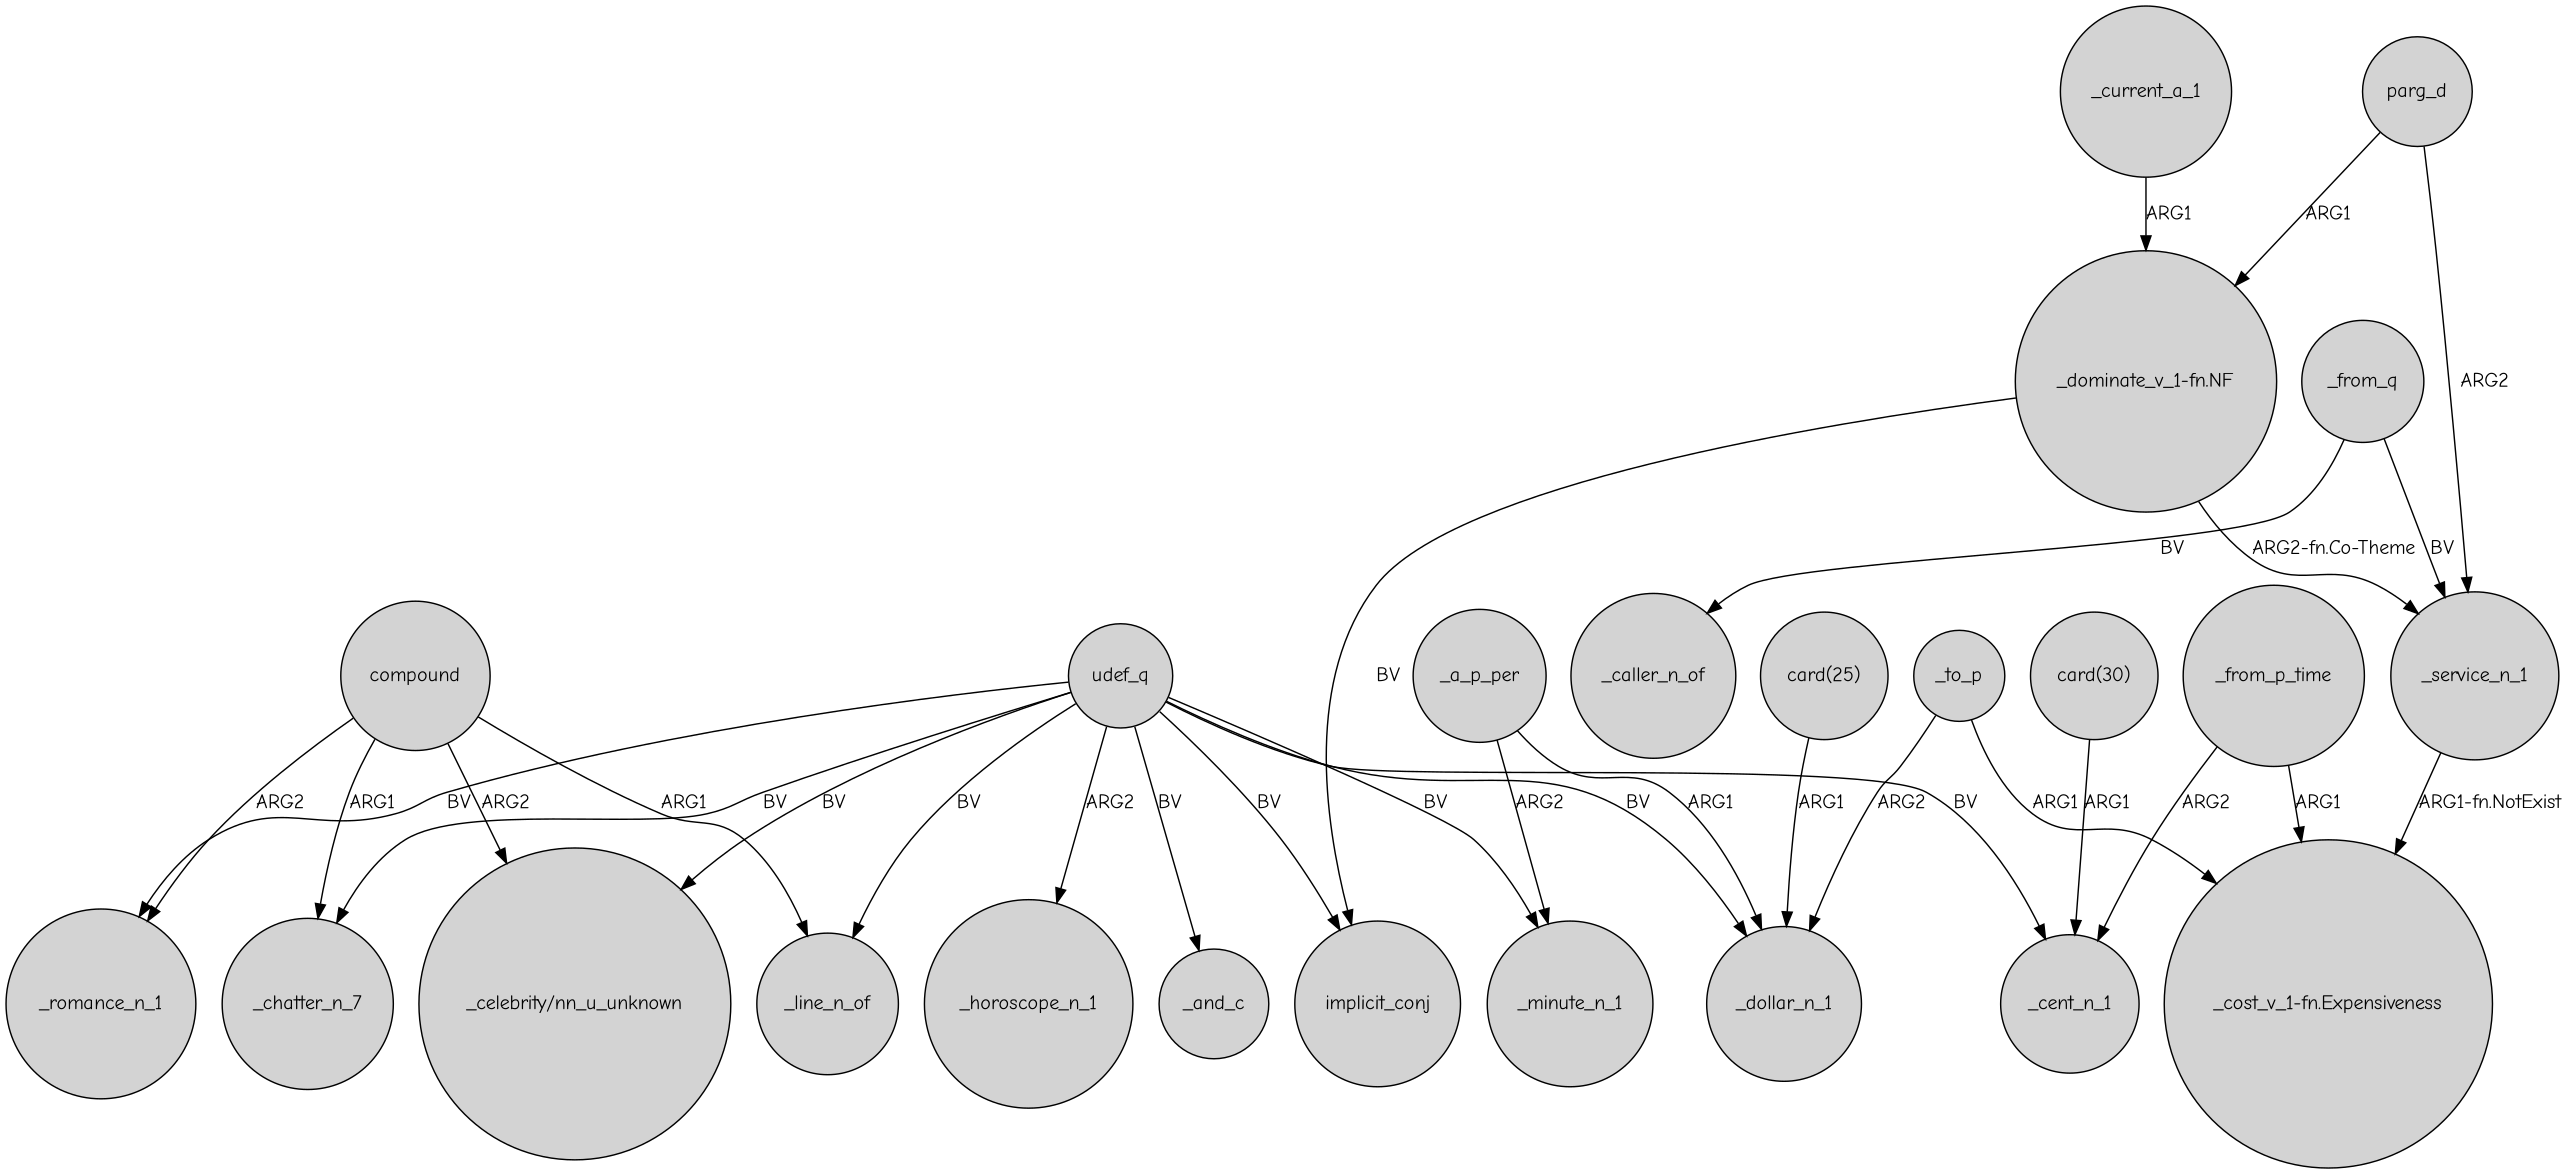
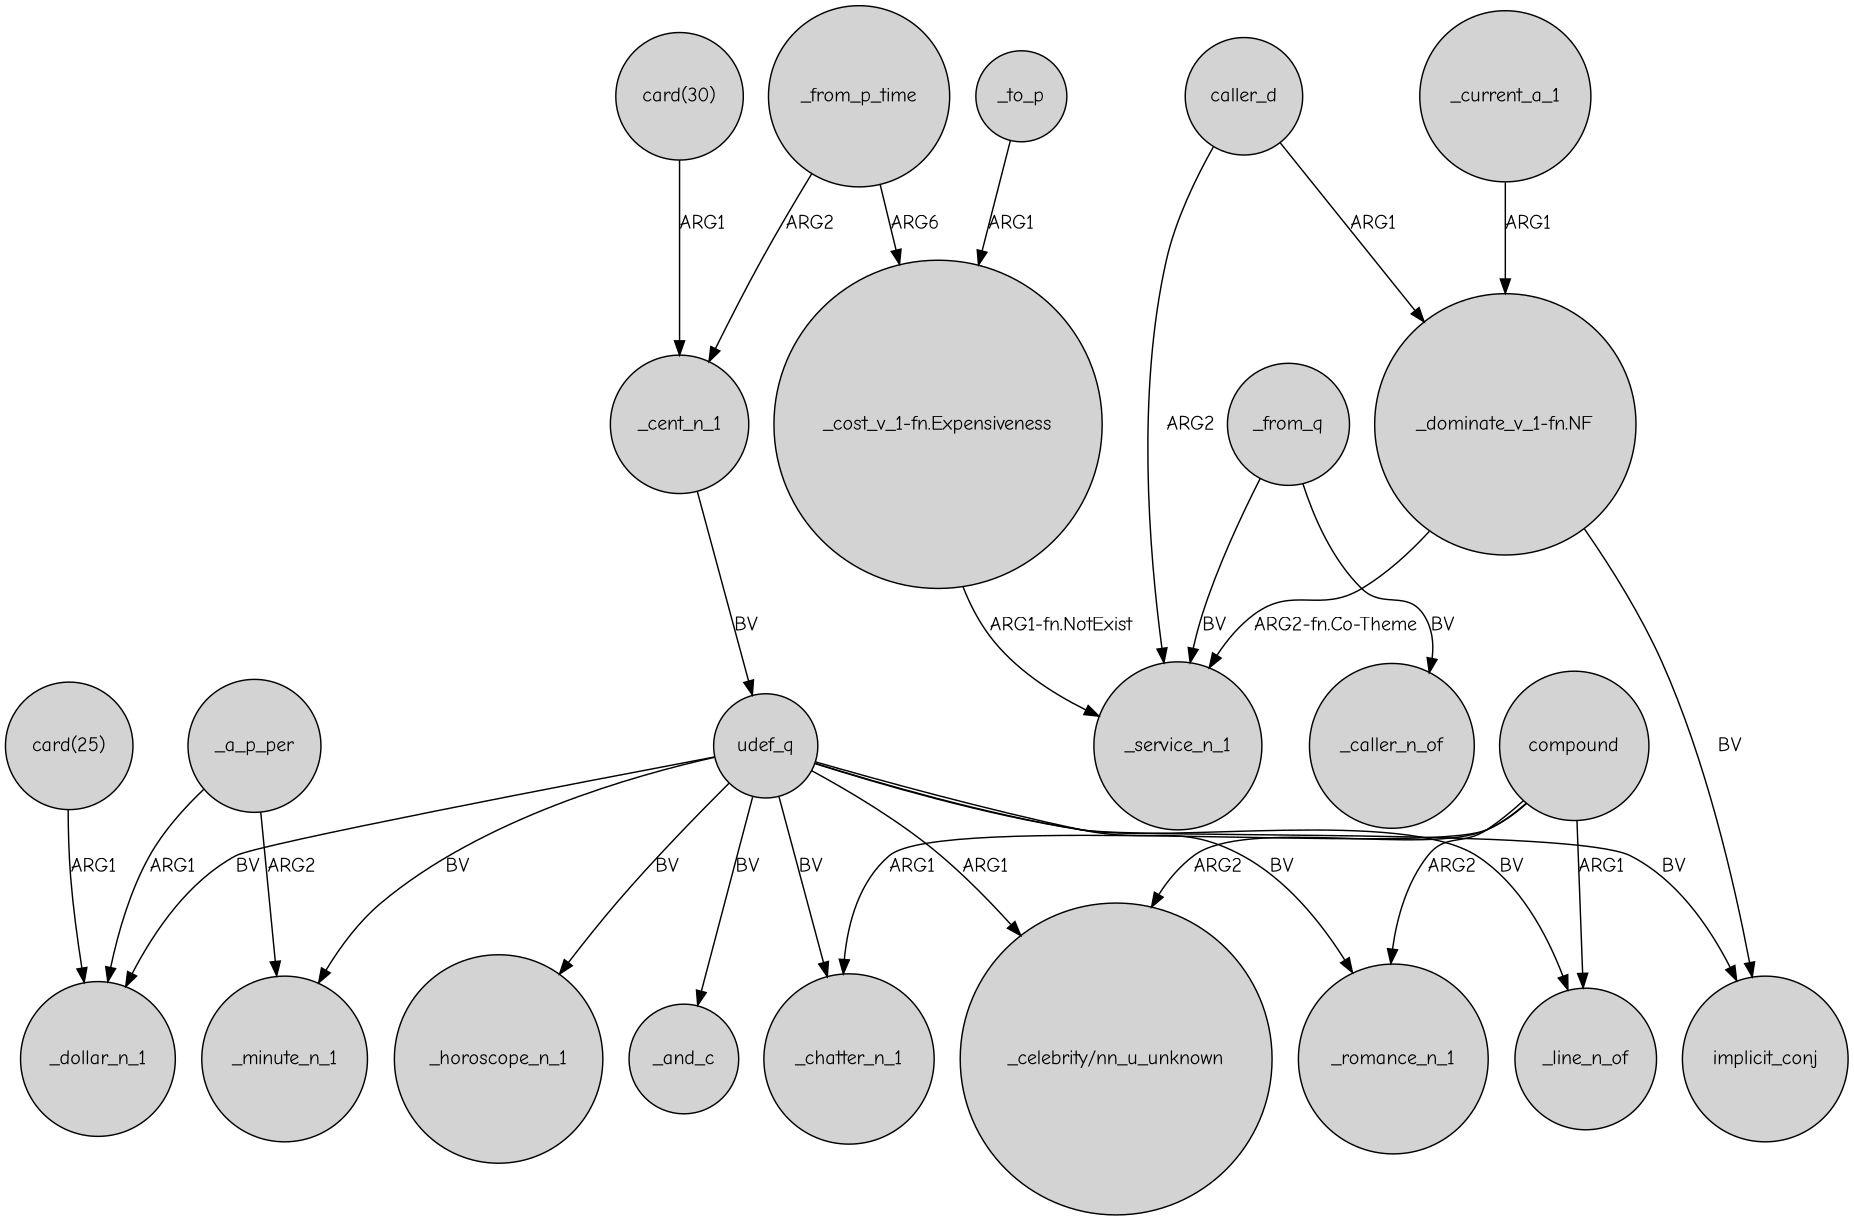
(2417, 92) -> (1244, 96)
(1653, 773) -> (723, 586)
(2421, 797) -> (1012, 660)
(834, 803) -> (985, 866)
(1111, 803) -> (667, 866)
(2318, 803) -> (915, 223)
(1866, 811) -> none
(308, 1004) -> (849, 1059)
